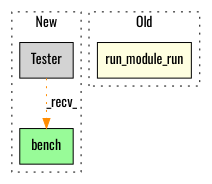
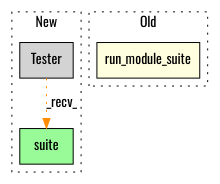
(144, 60) -> (148, 60)
(46, 146) -> (46, 146)
